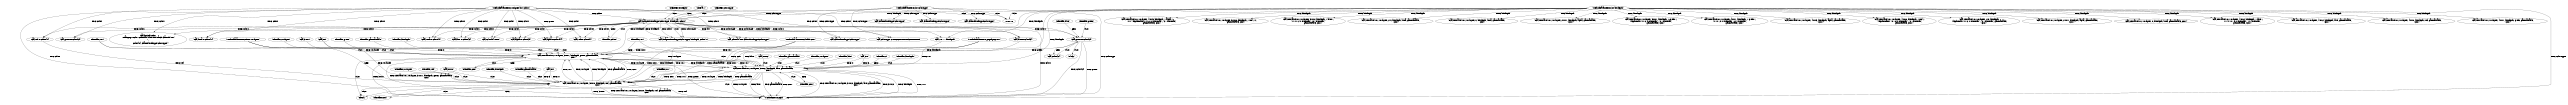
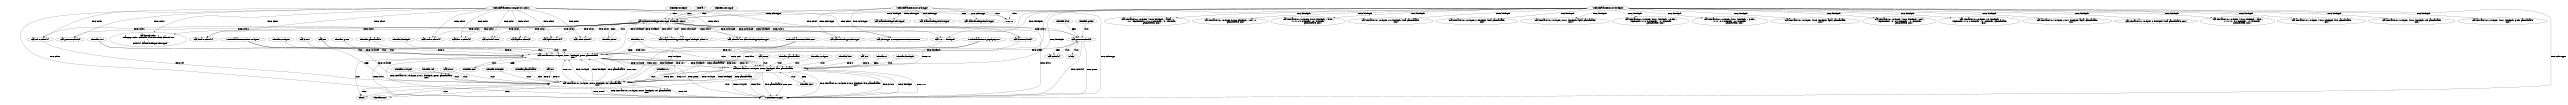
(587, 14) -> none
(549, 21) -> (549, 21)
(706, 29) -> (706, 29)
